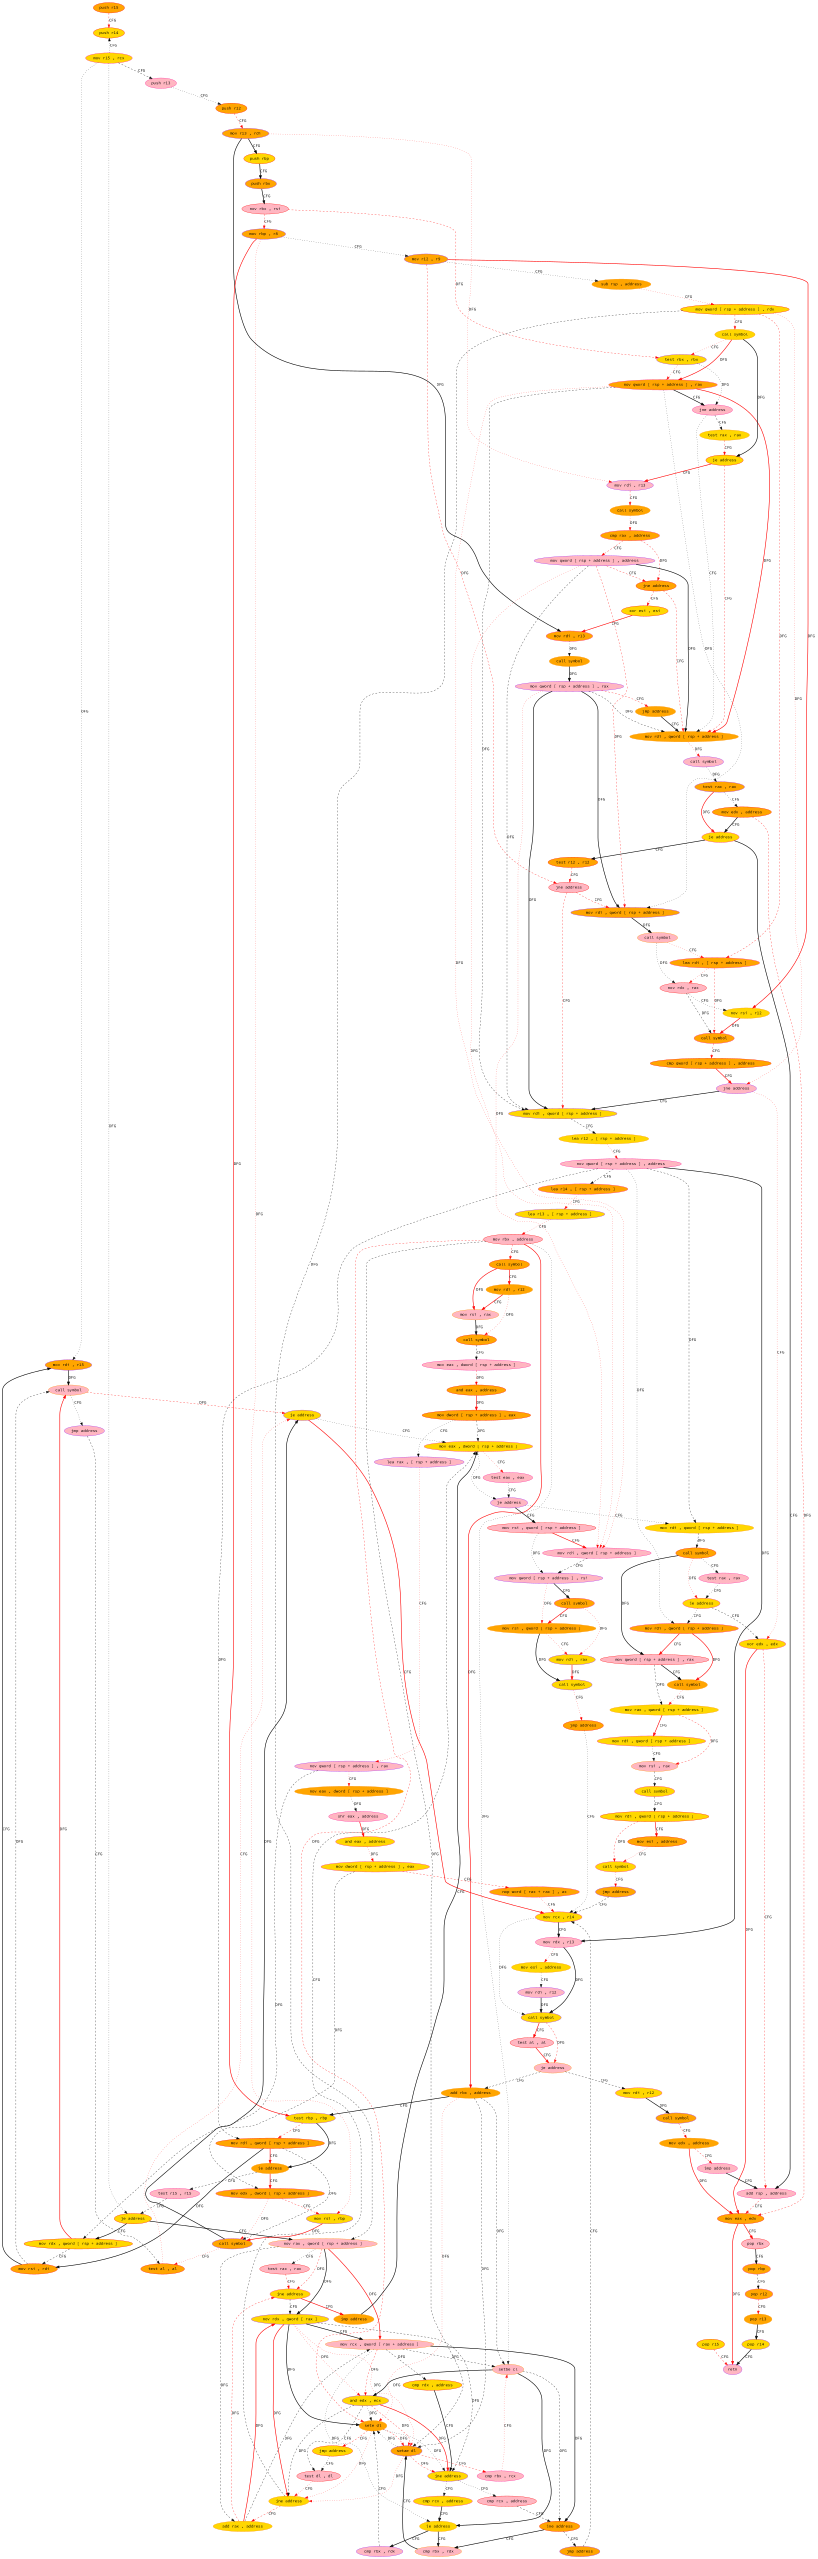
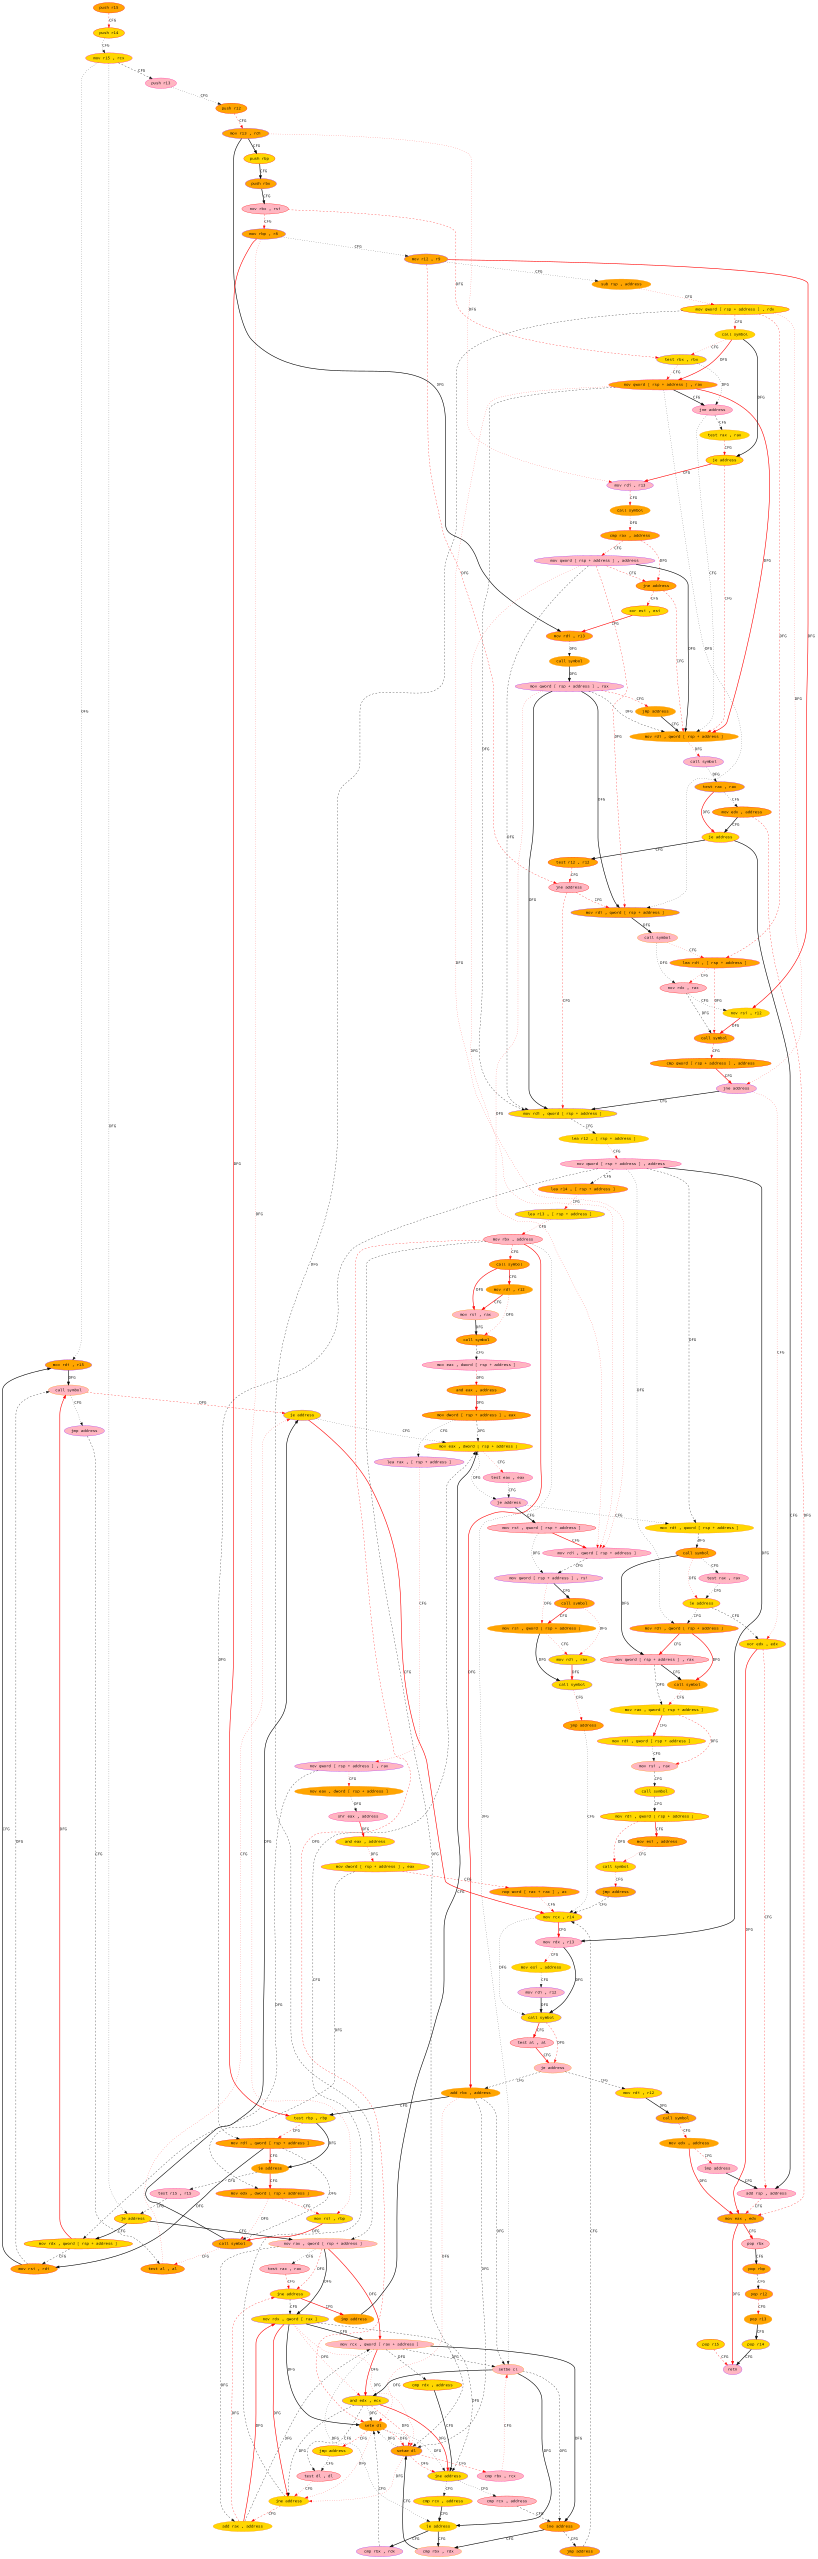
(110, 47) -> (102, 44)
(559, 1928) -> (559, 1928)
(741, 2219) -> (741, 2219)
(369, 2371) -> (369, 2371)
